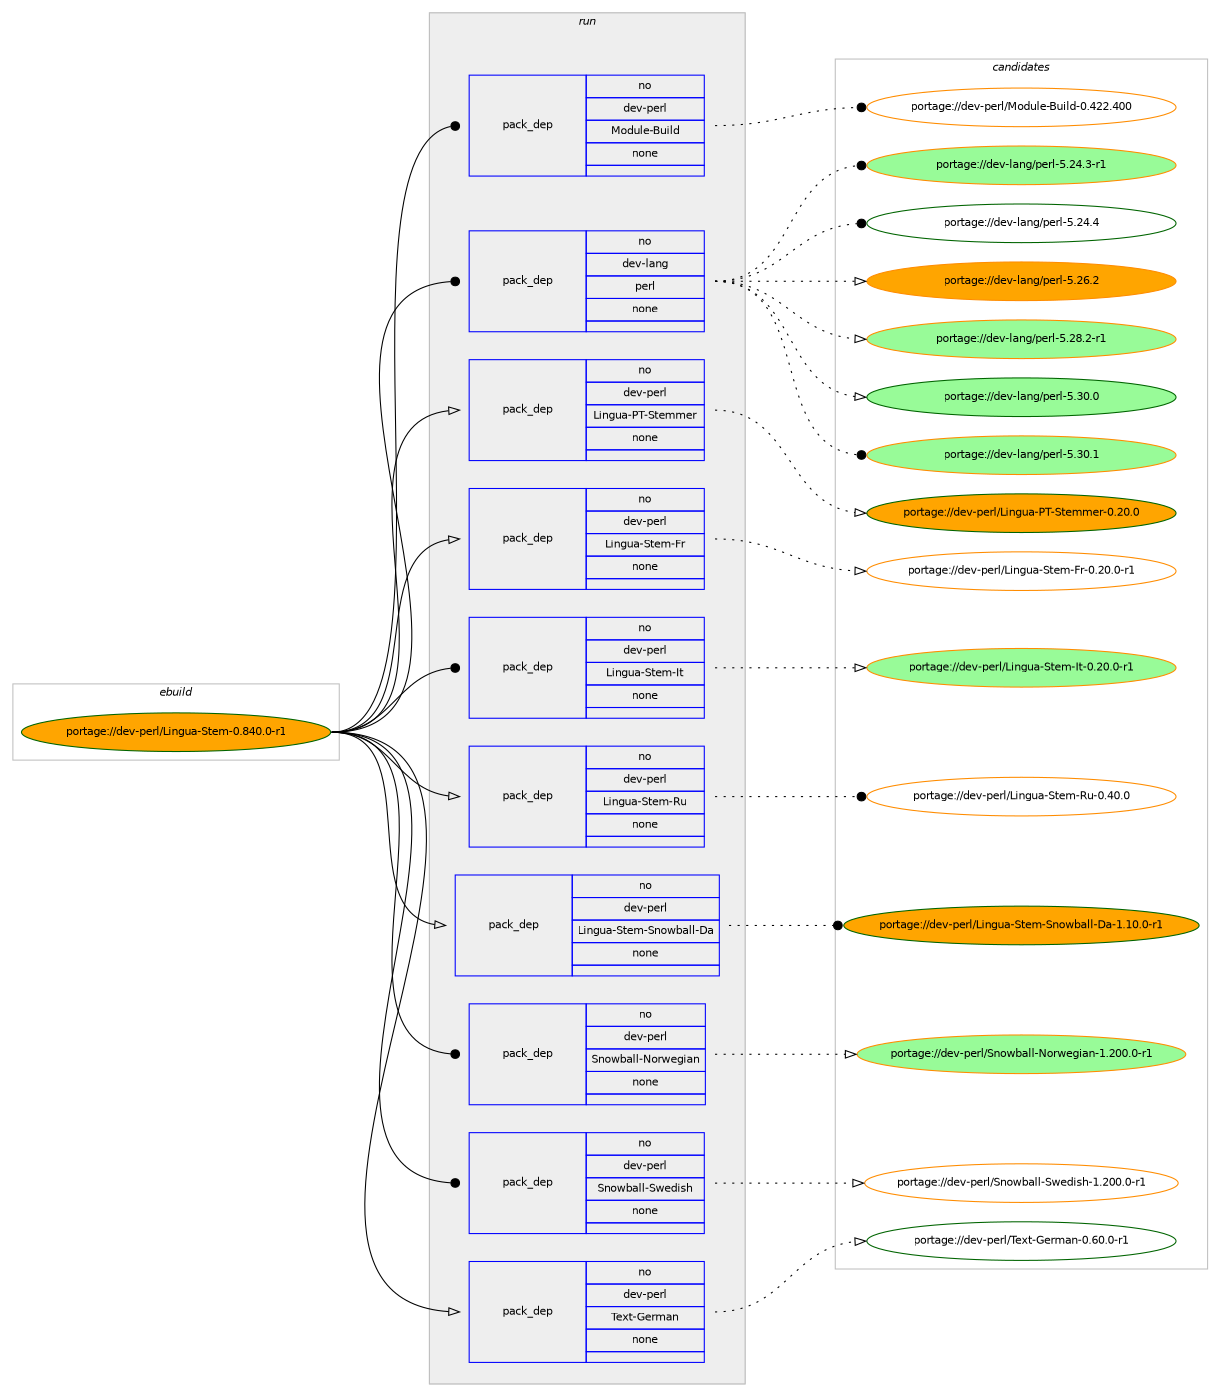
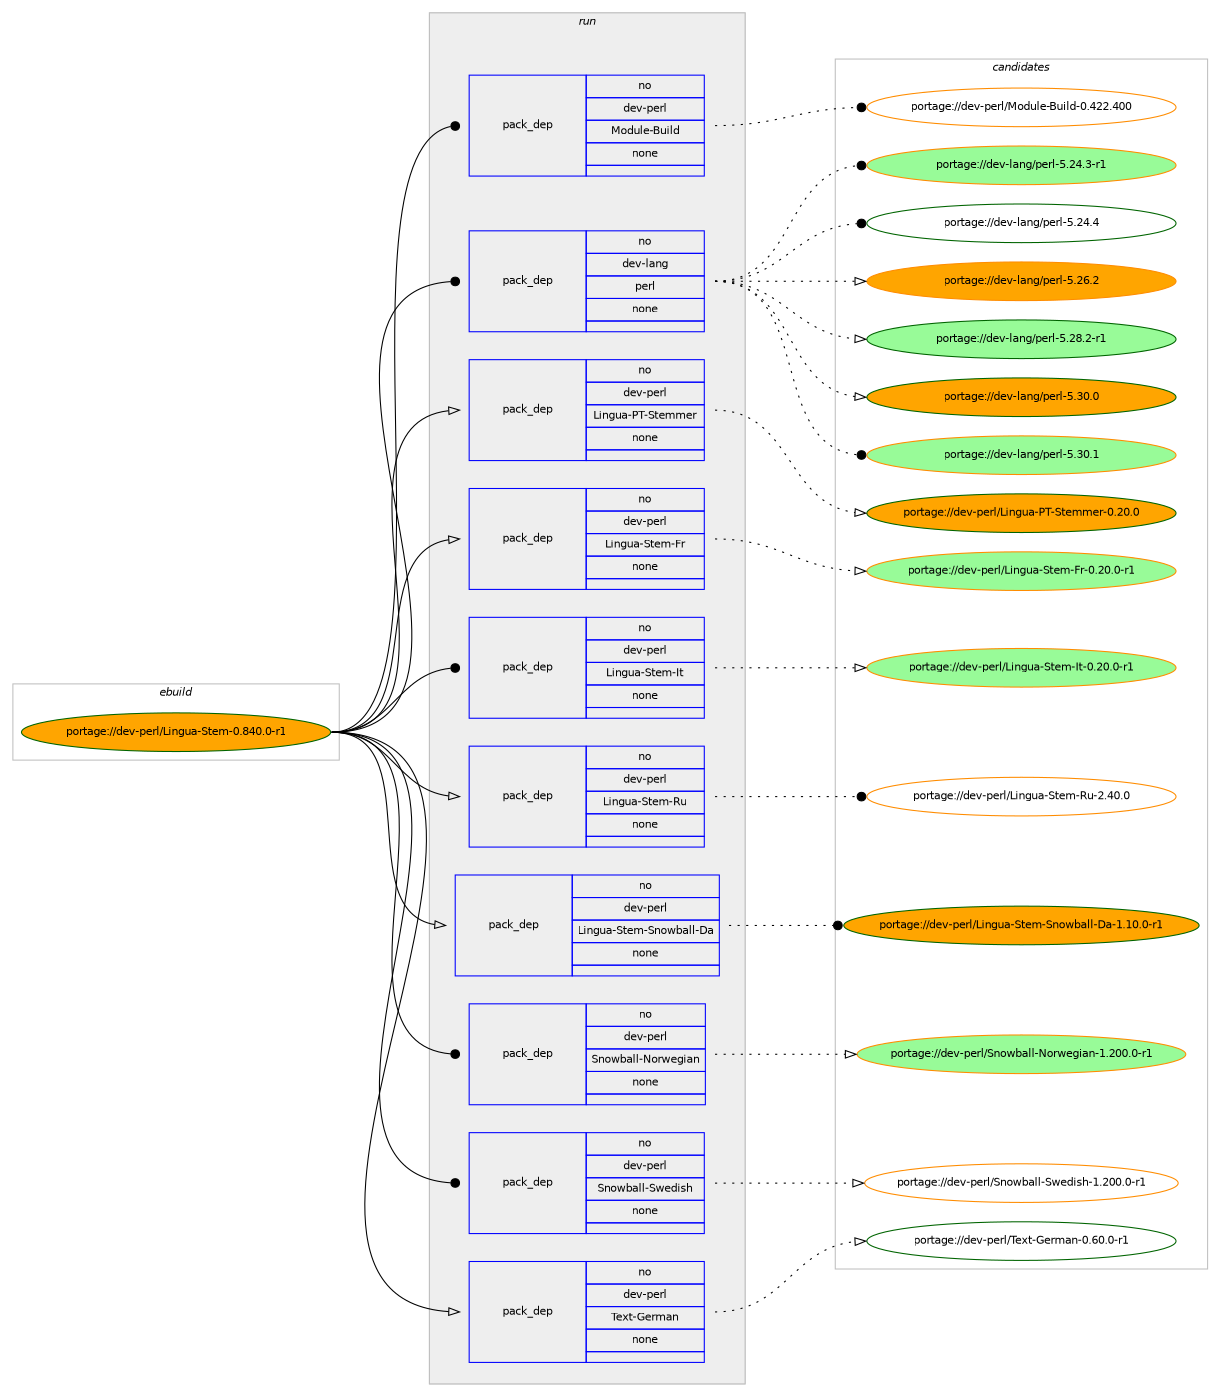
(1021, 339) -> (1021, 339)
(1021, 397) -> (1021, 397)
(1021, 571) -> (1021, 571)
(1021, 797) -> (1021, 797)
